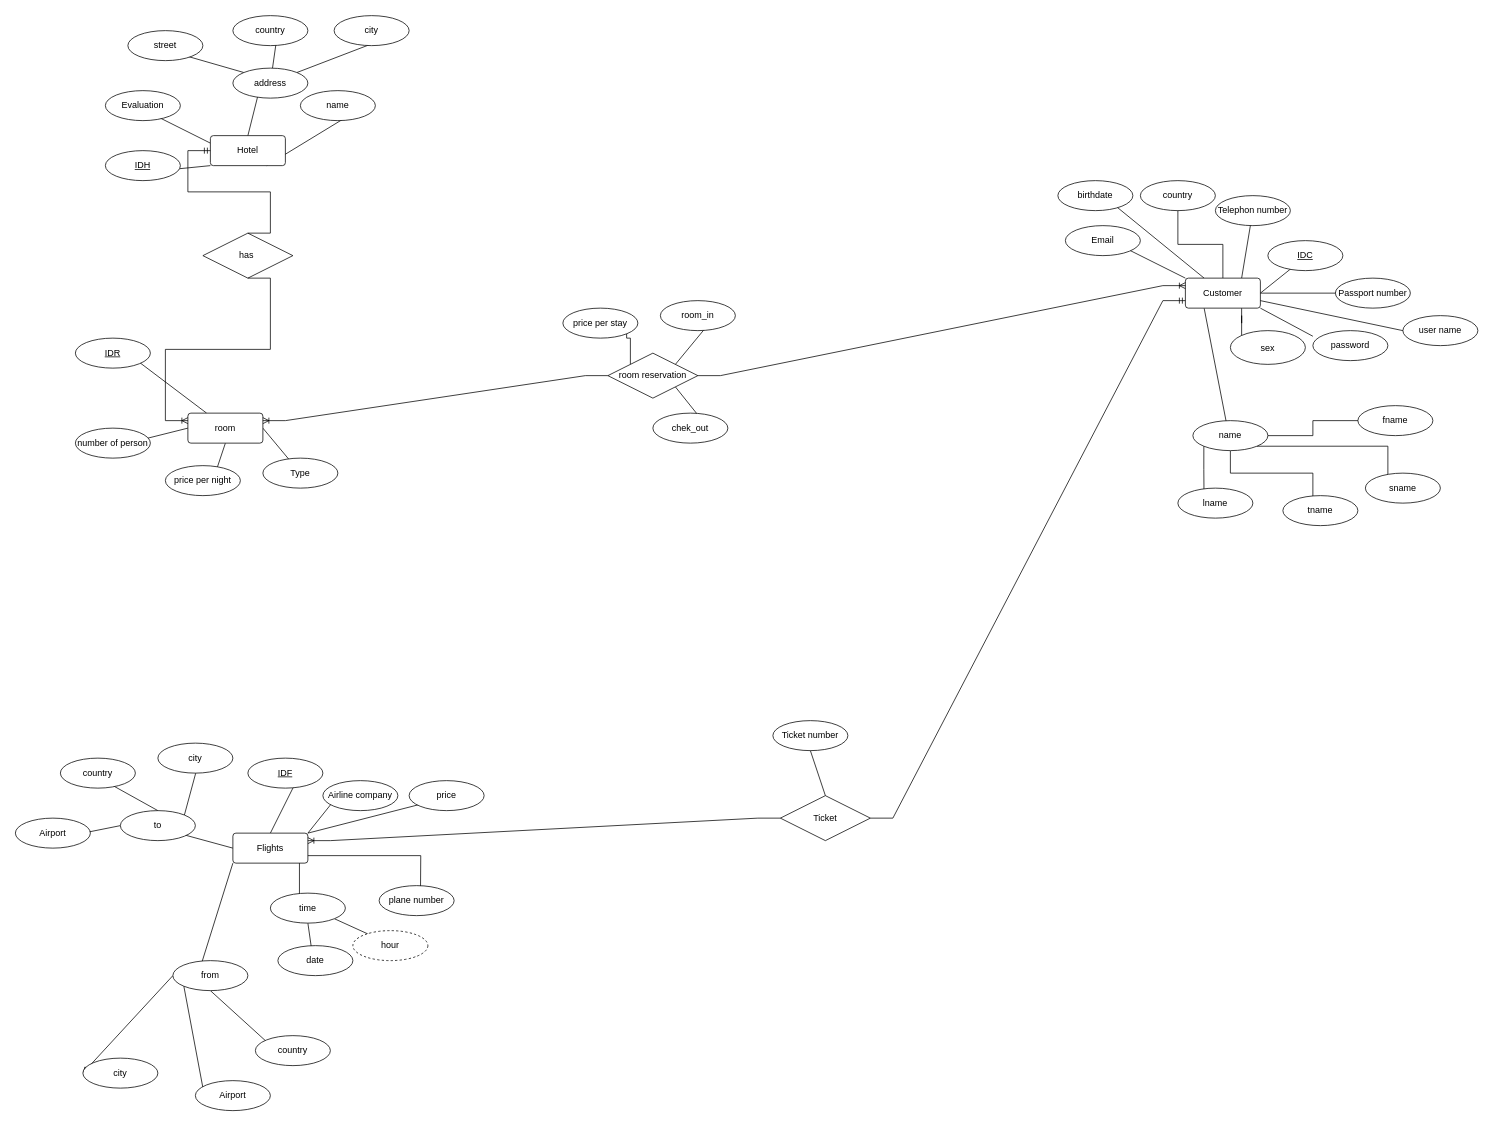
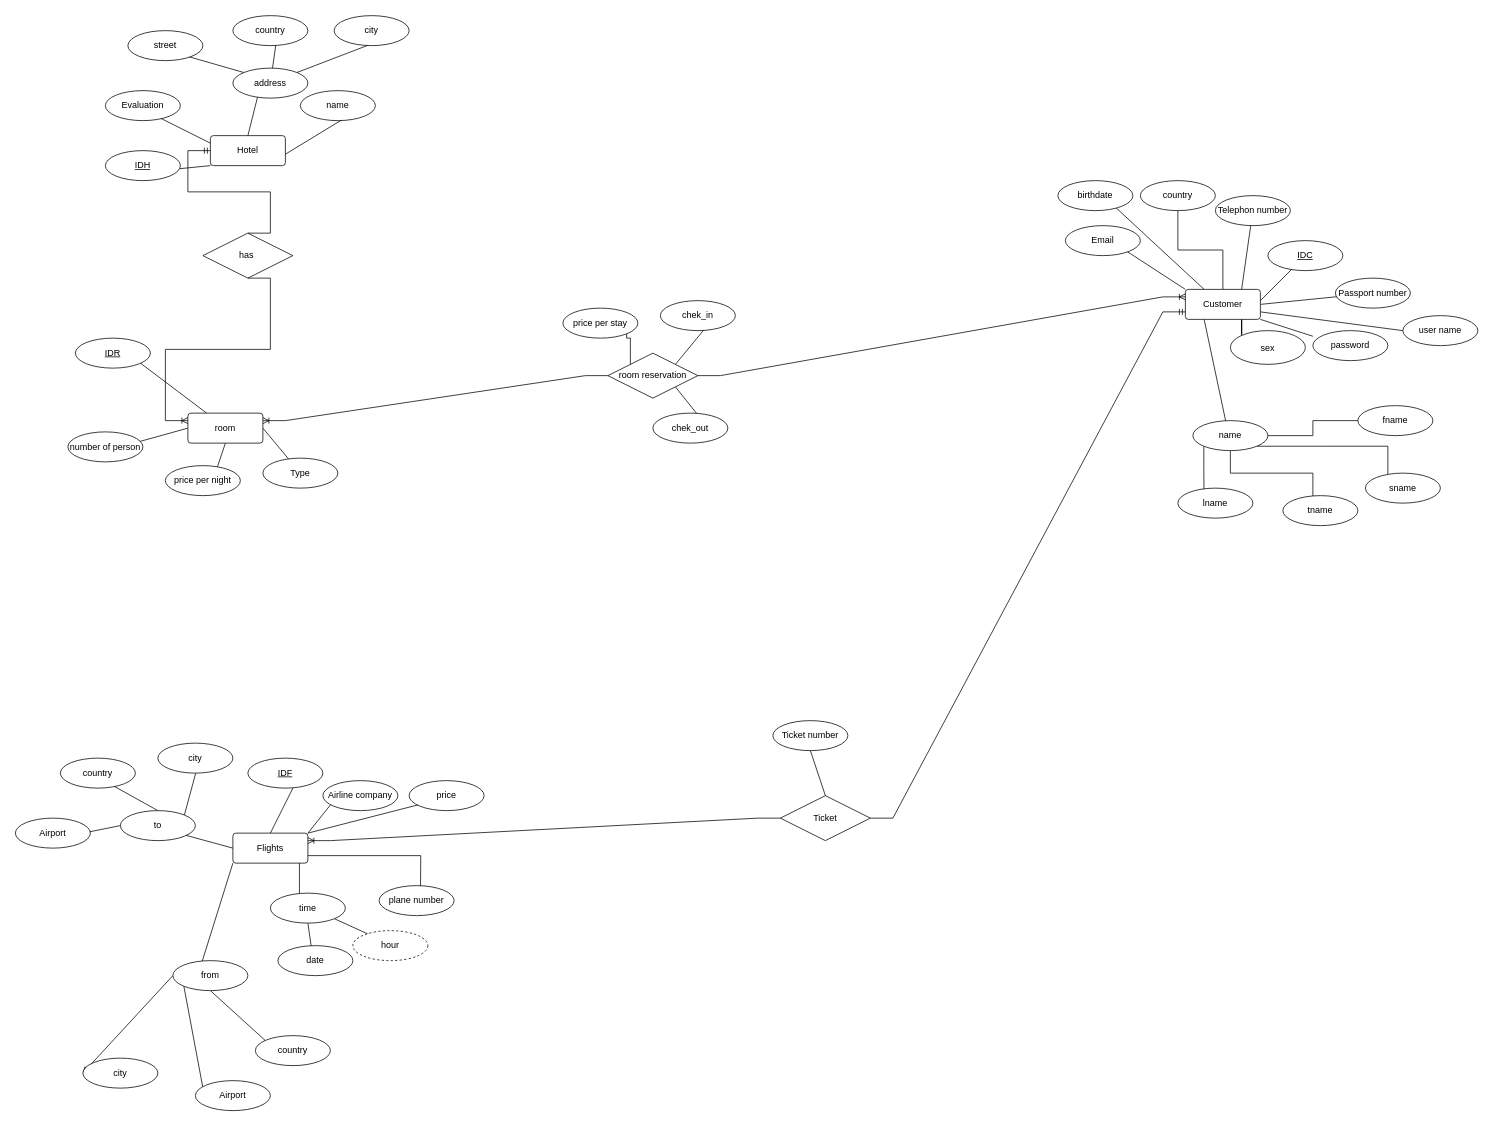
(1223, 293) -> (1223, 304)
(698, 315) -> (698, 315)
(113, 443) -> (105, 447)
